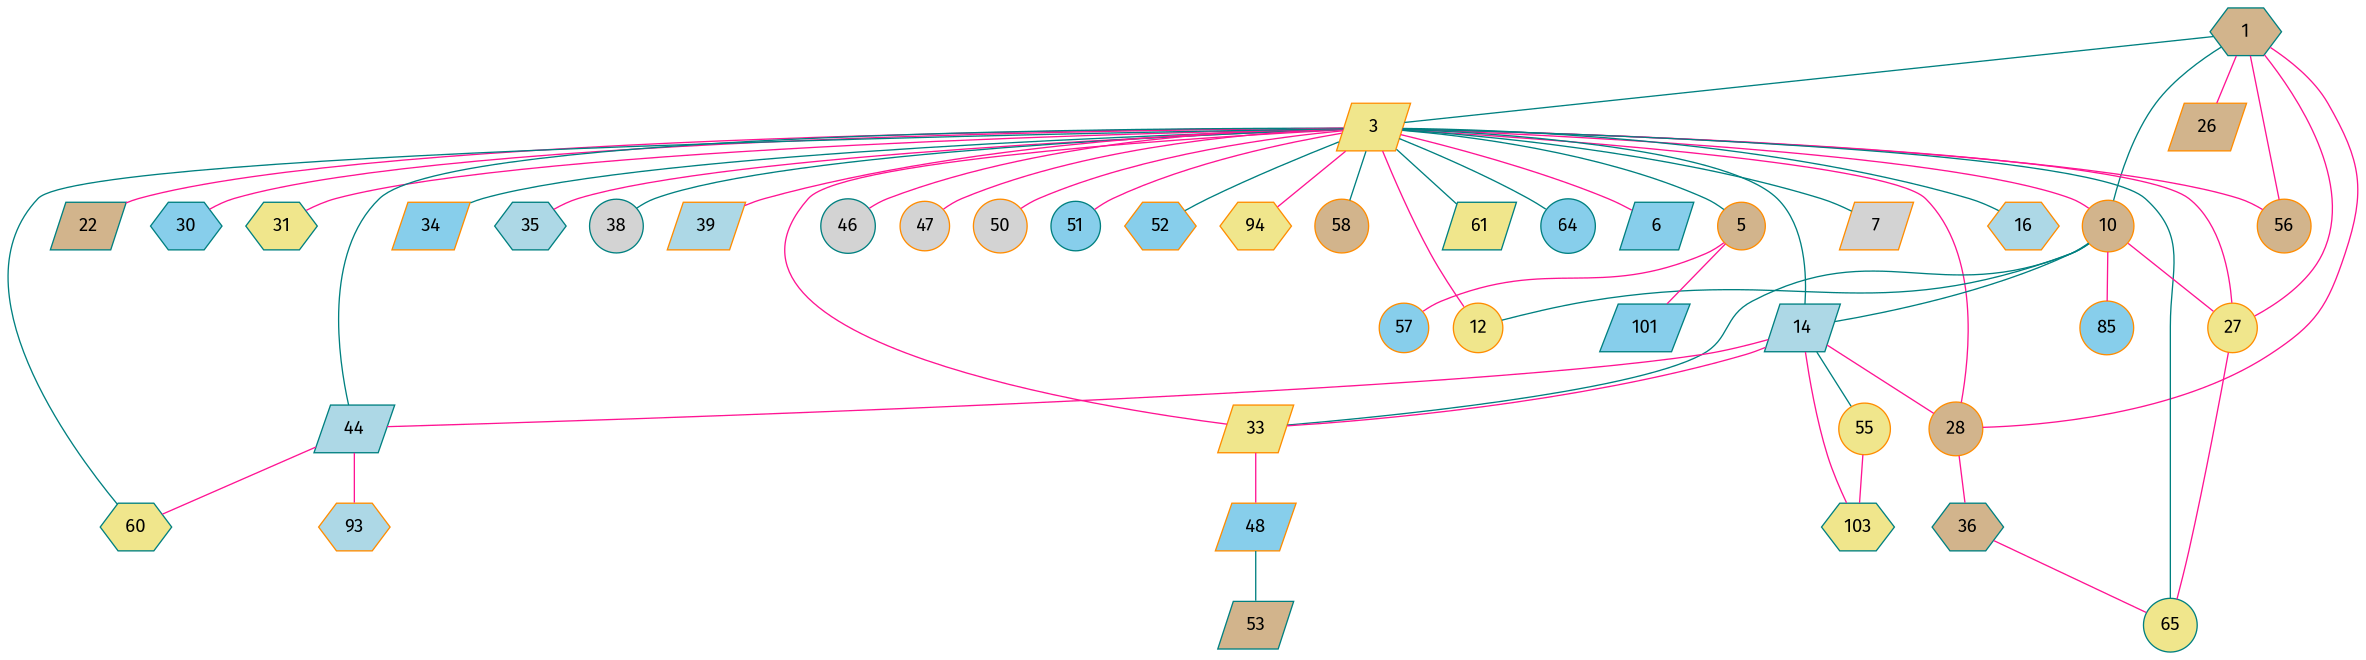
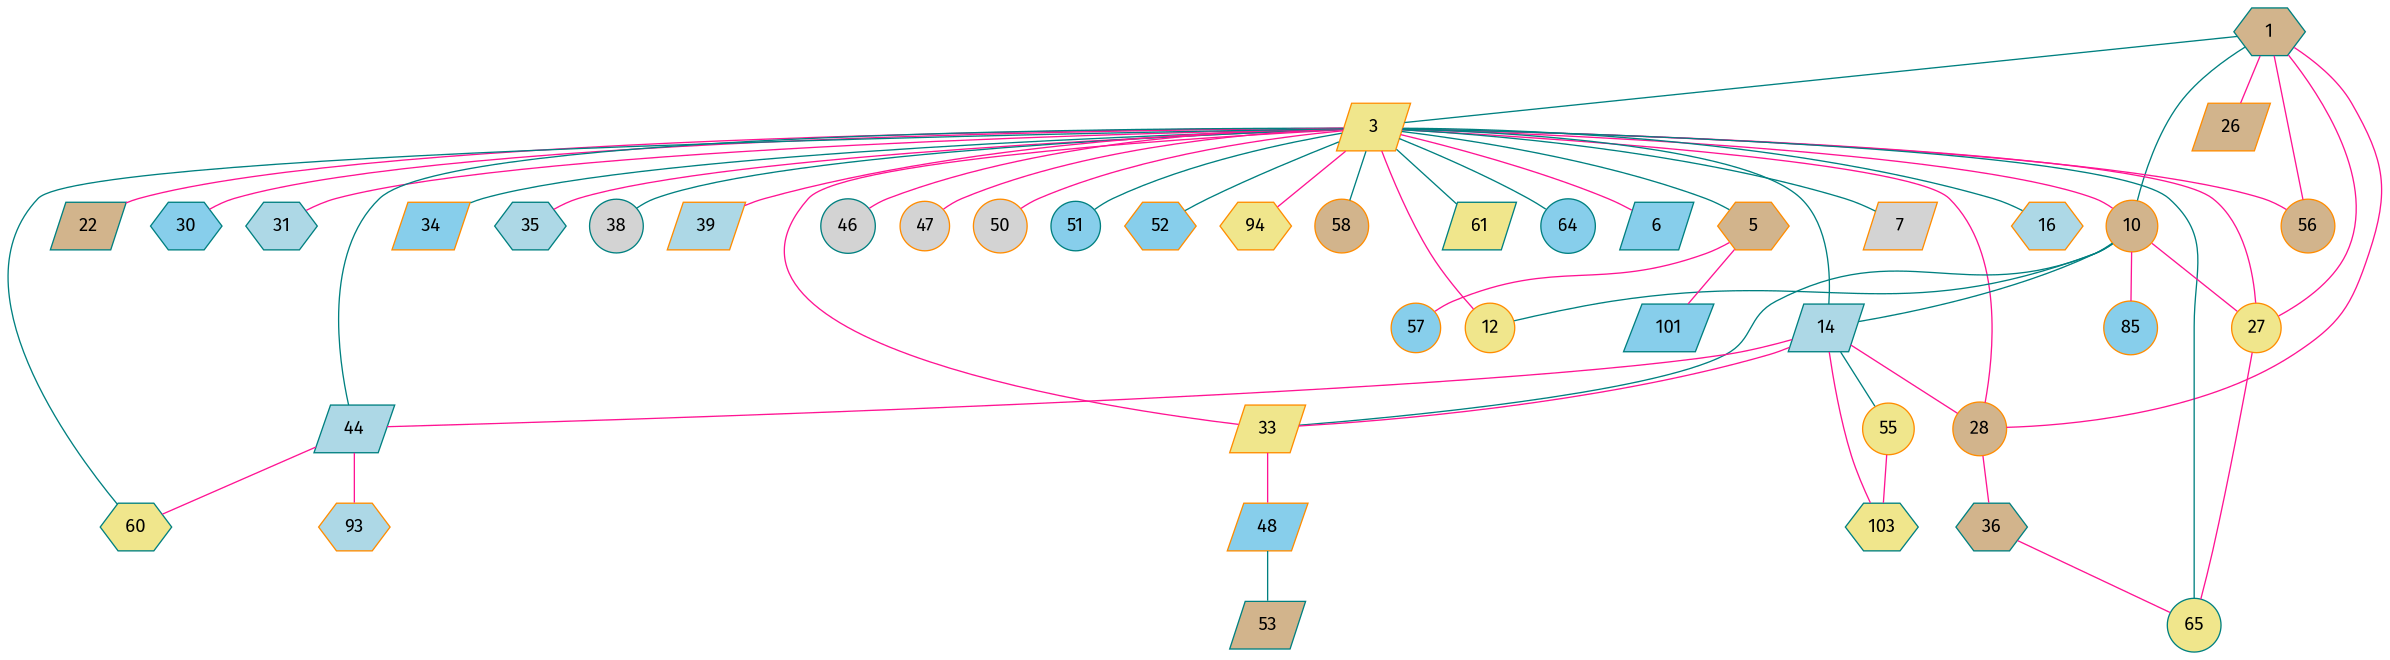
(1215, 162) -> (1215, 162)
(282, 226) -> (282, 226)
(1741, 226) -> (1753, 226)
